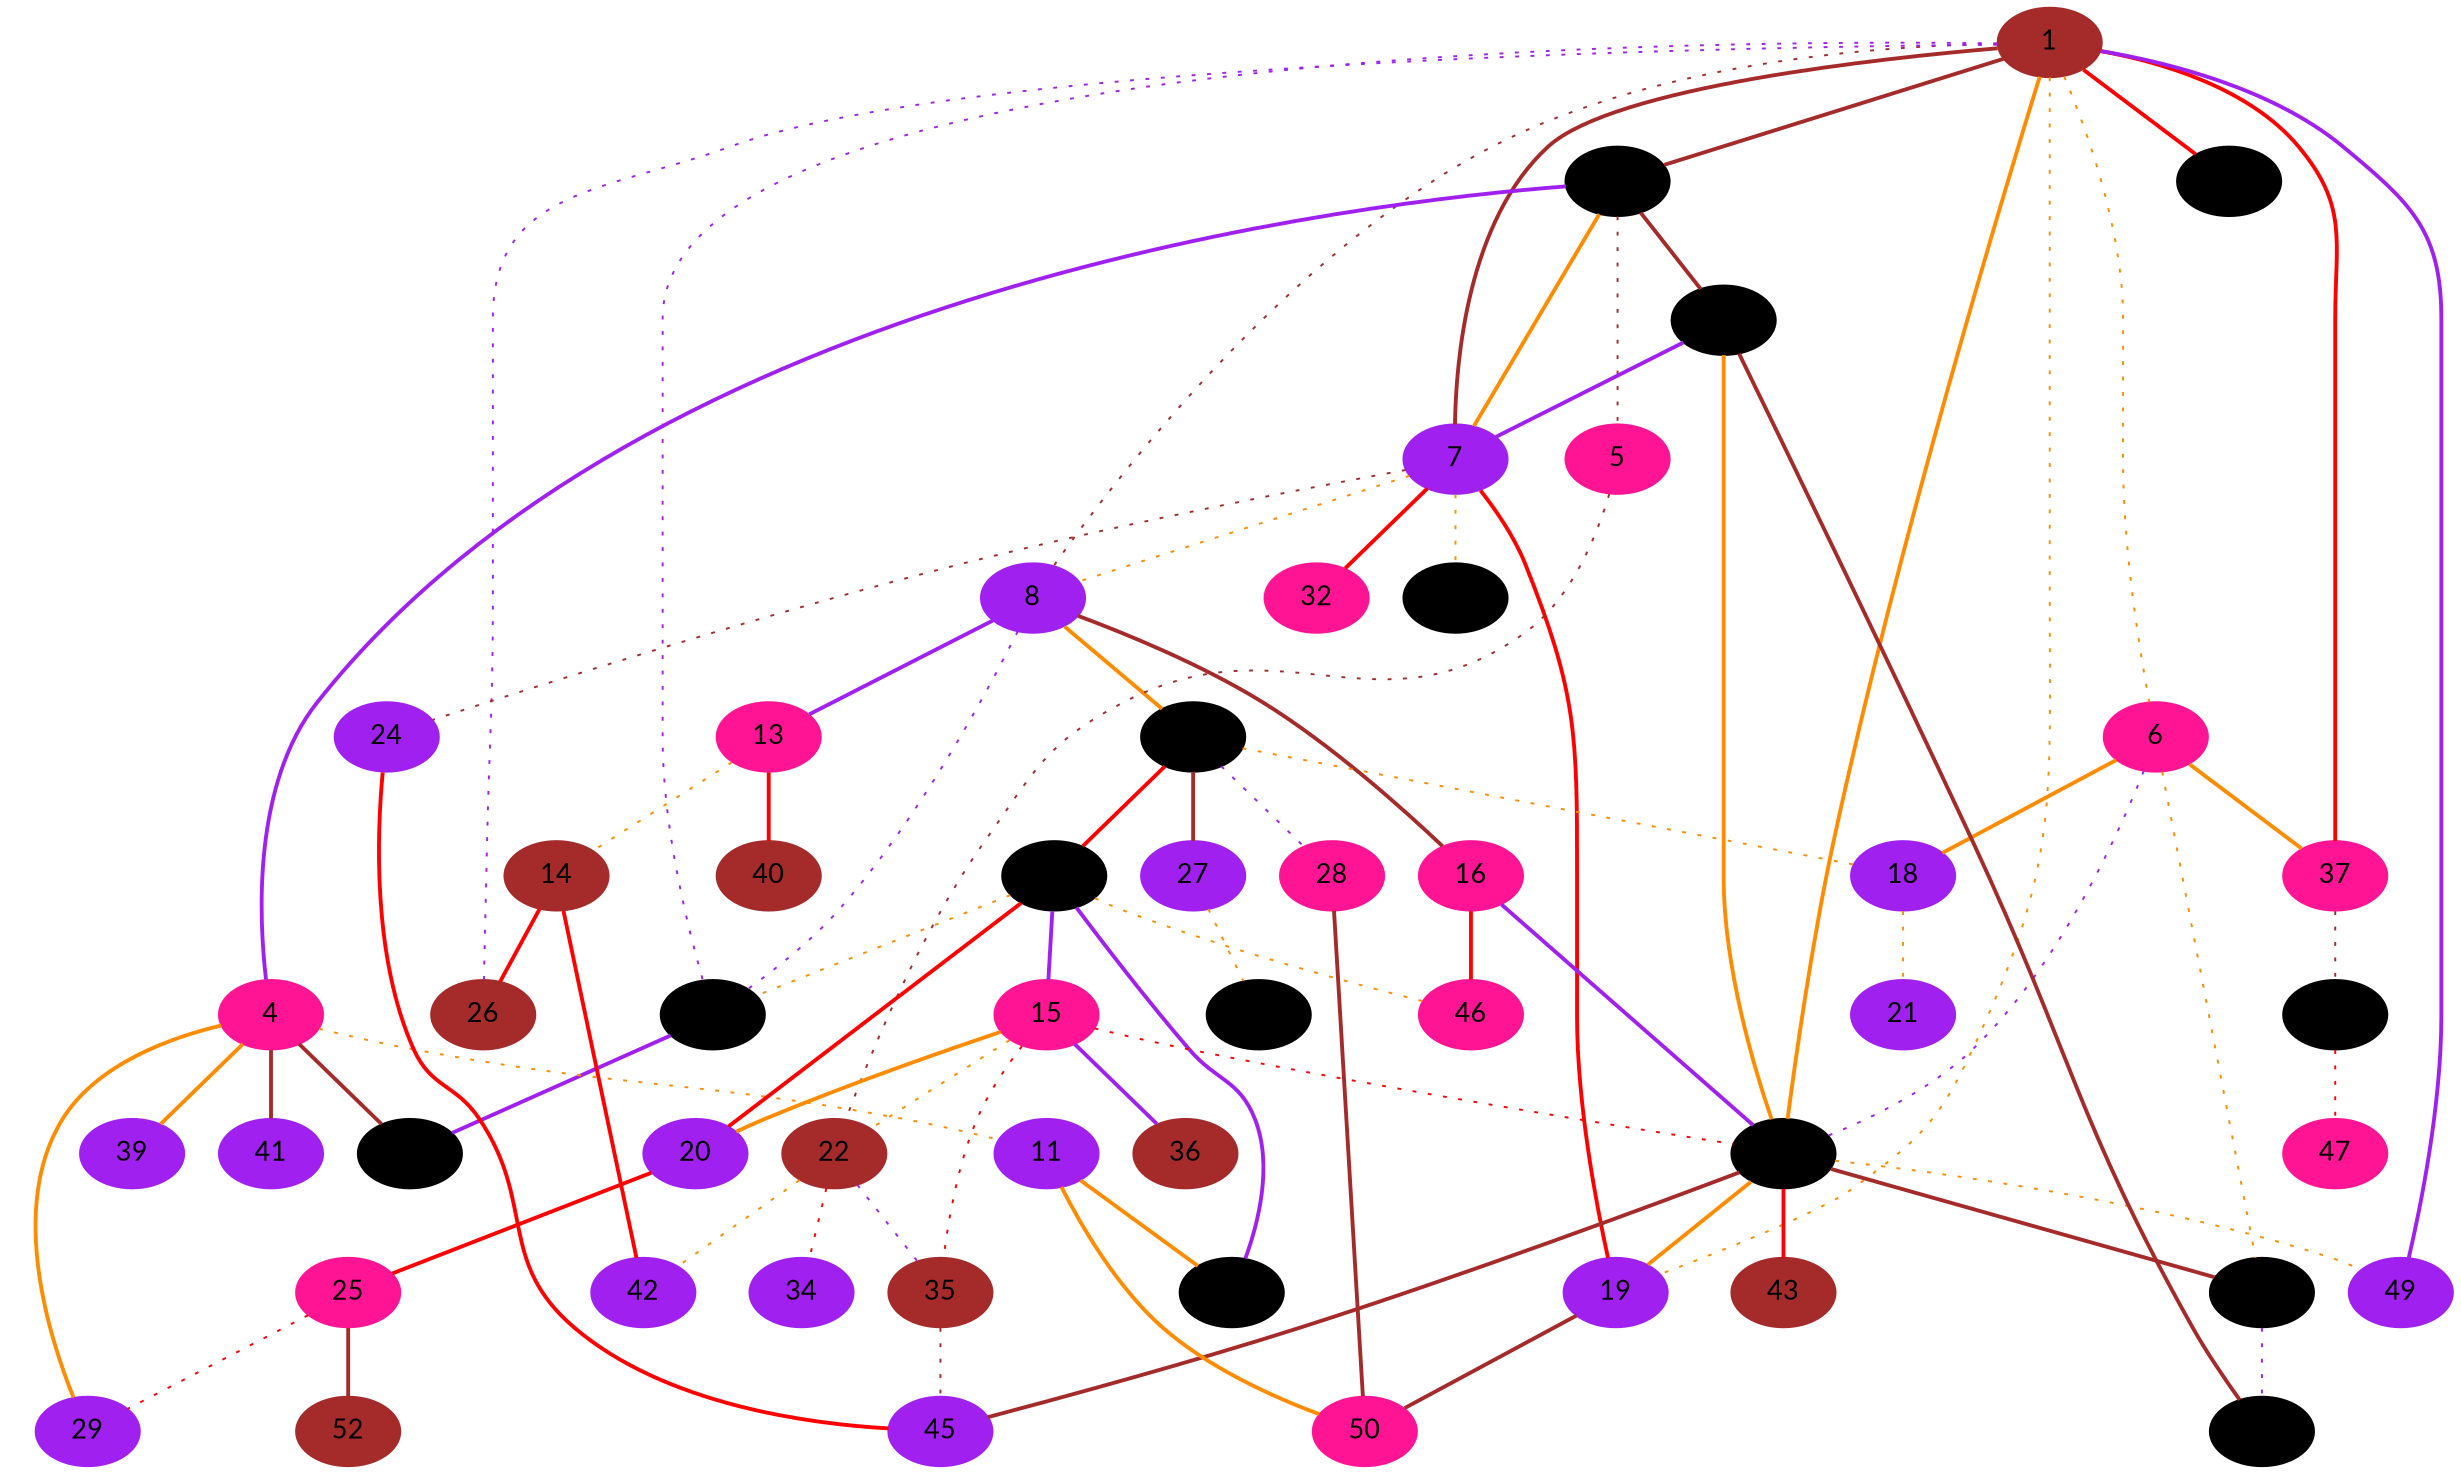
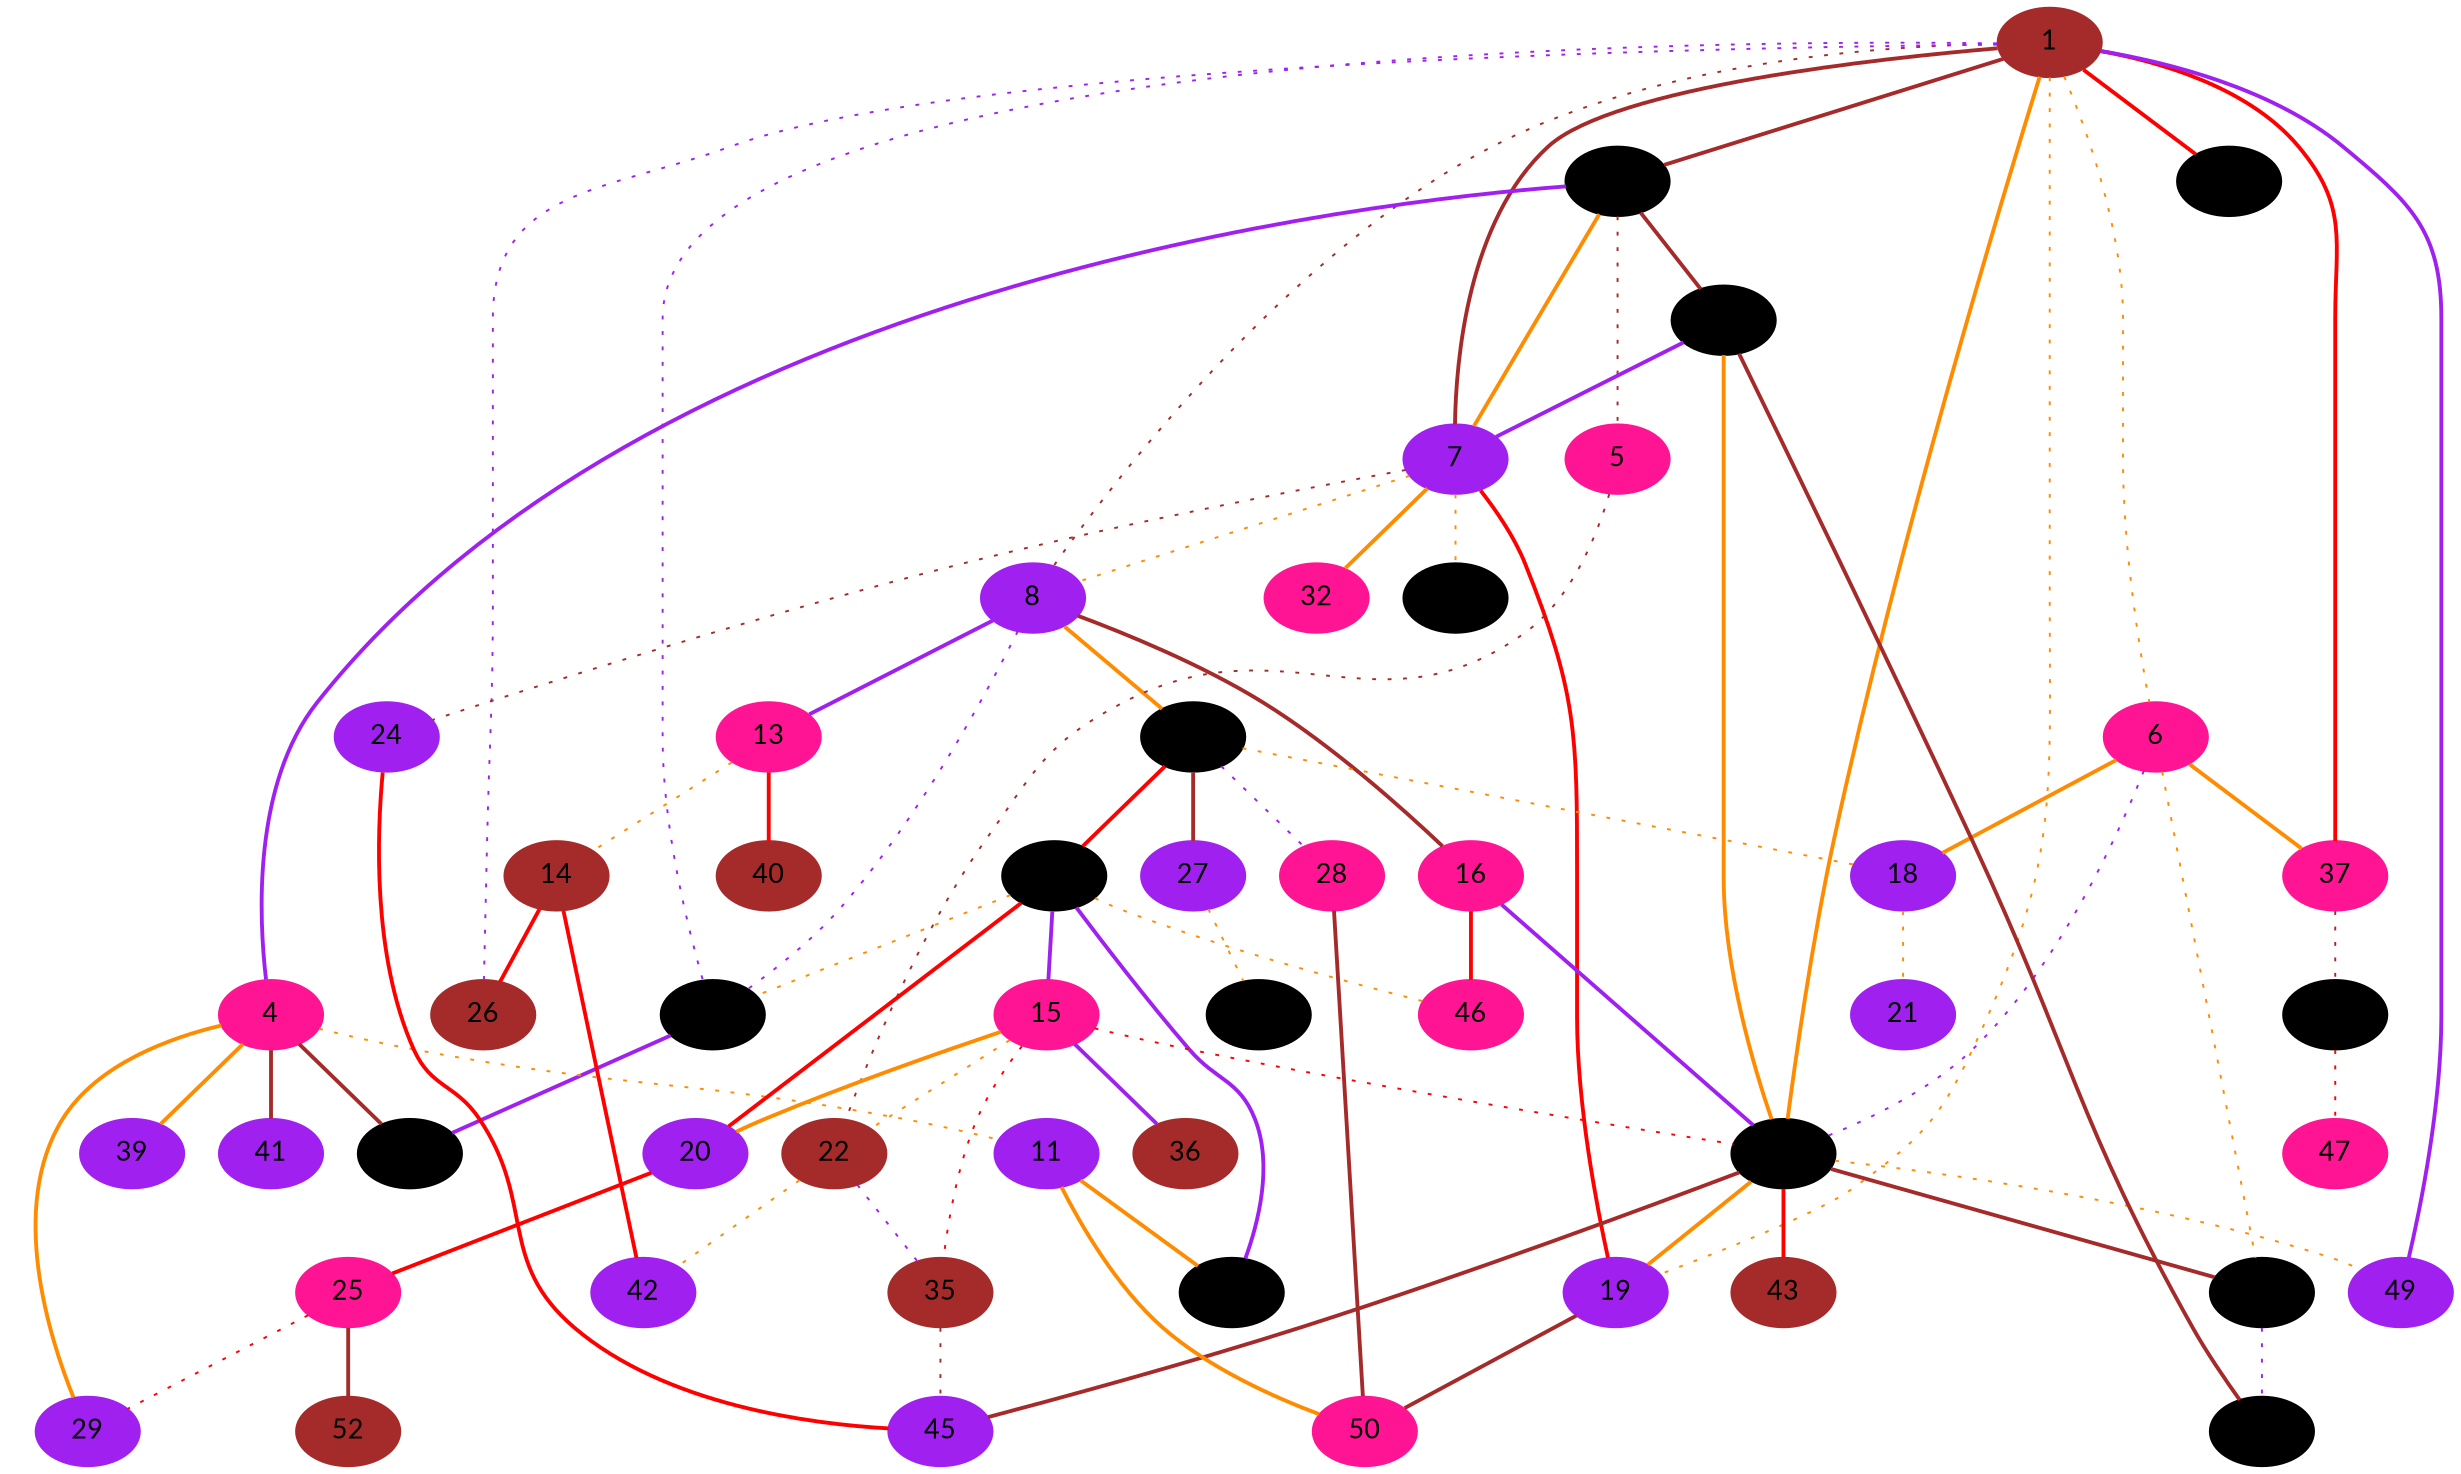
(1386, 528) -> (1386, 528)
(802, 1293) -> none
